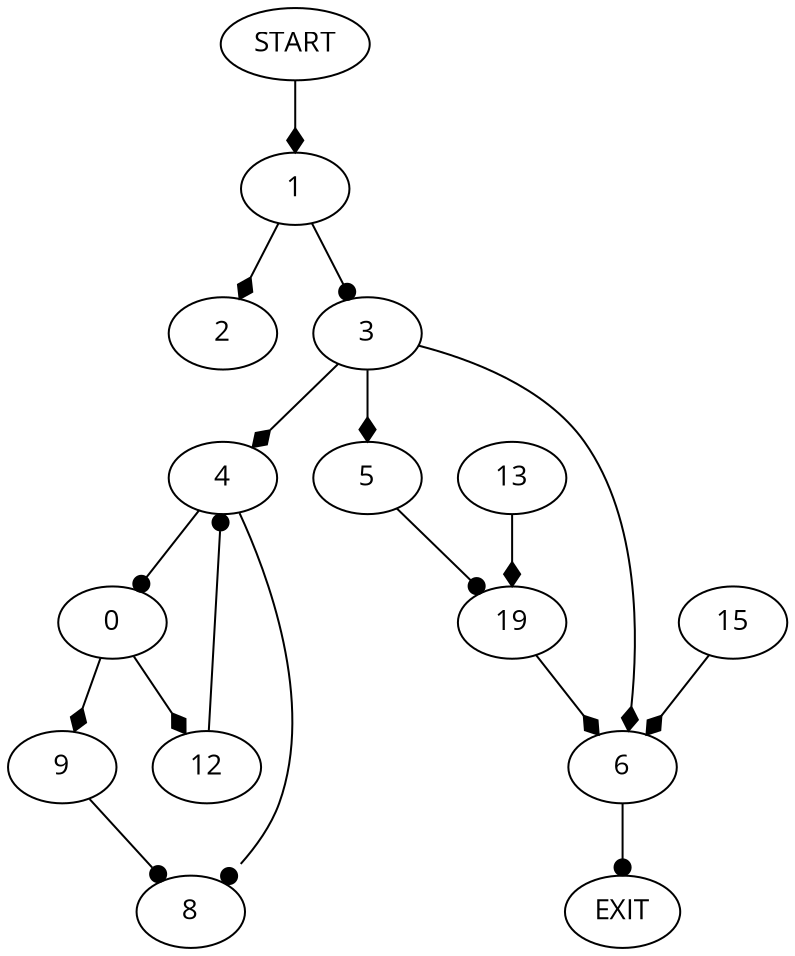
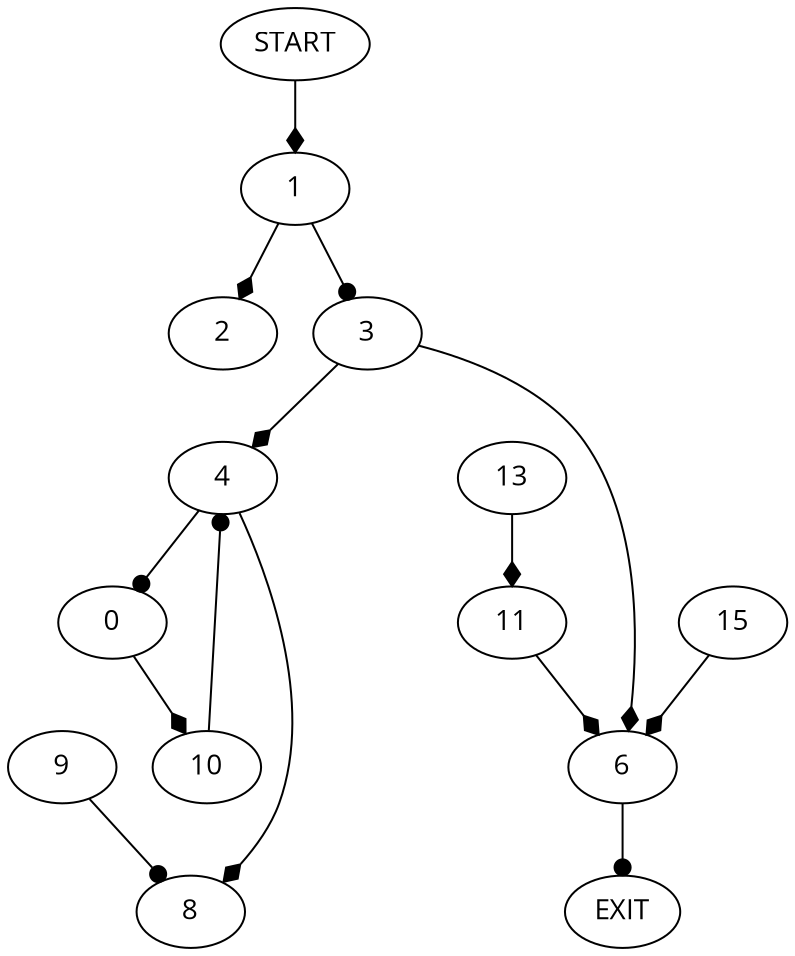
(368, 478) -> none
(512, 623) -> (512, 623)
(92, 683) -> none
(291, 691) -> (291, 691)
(207, 767) -> (207, 767)
